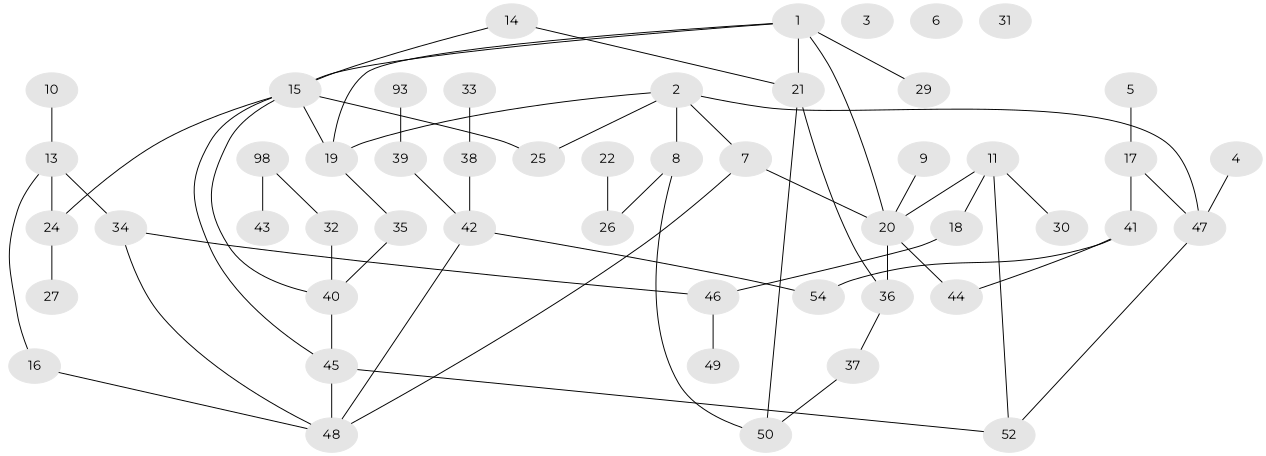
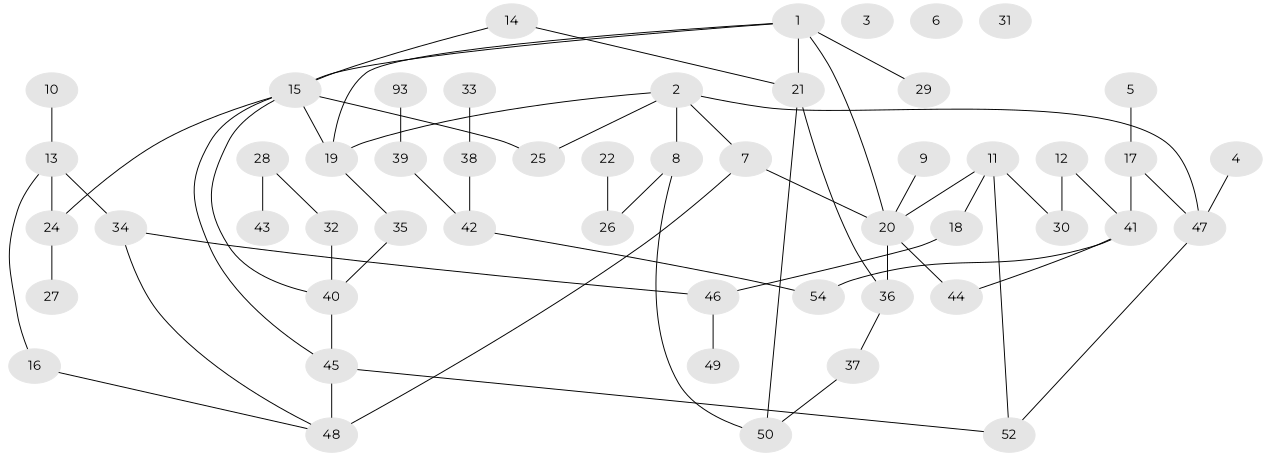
(263, 159) -> (263, 159)
none -> (1062, 159)
(401, 332) -> none
